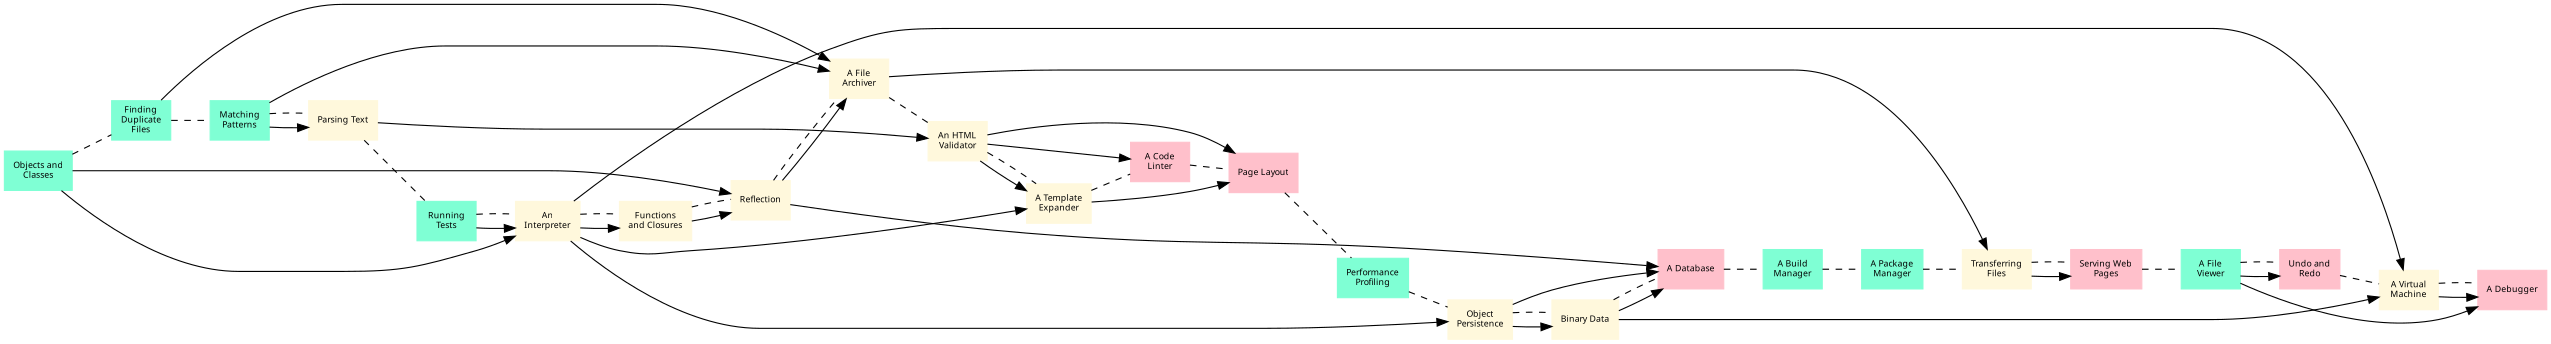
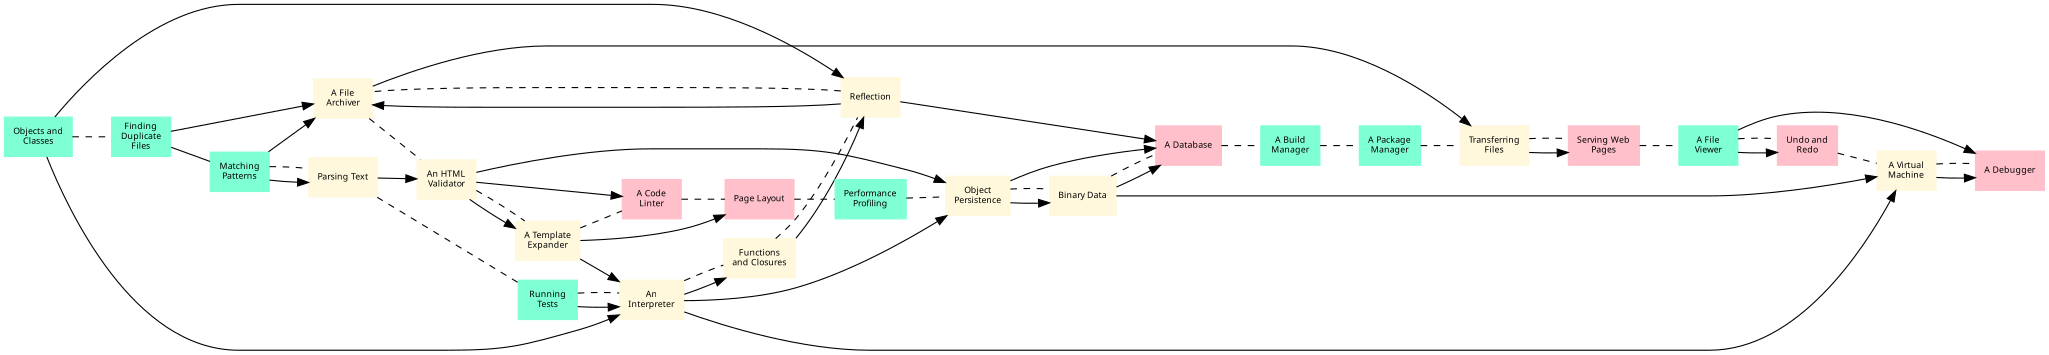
(191, 120) -> (191, 154)
(1108, 123) -> (706, 149)
(797, 241) -> (595, 268)
